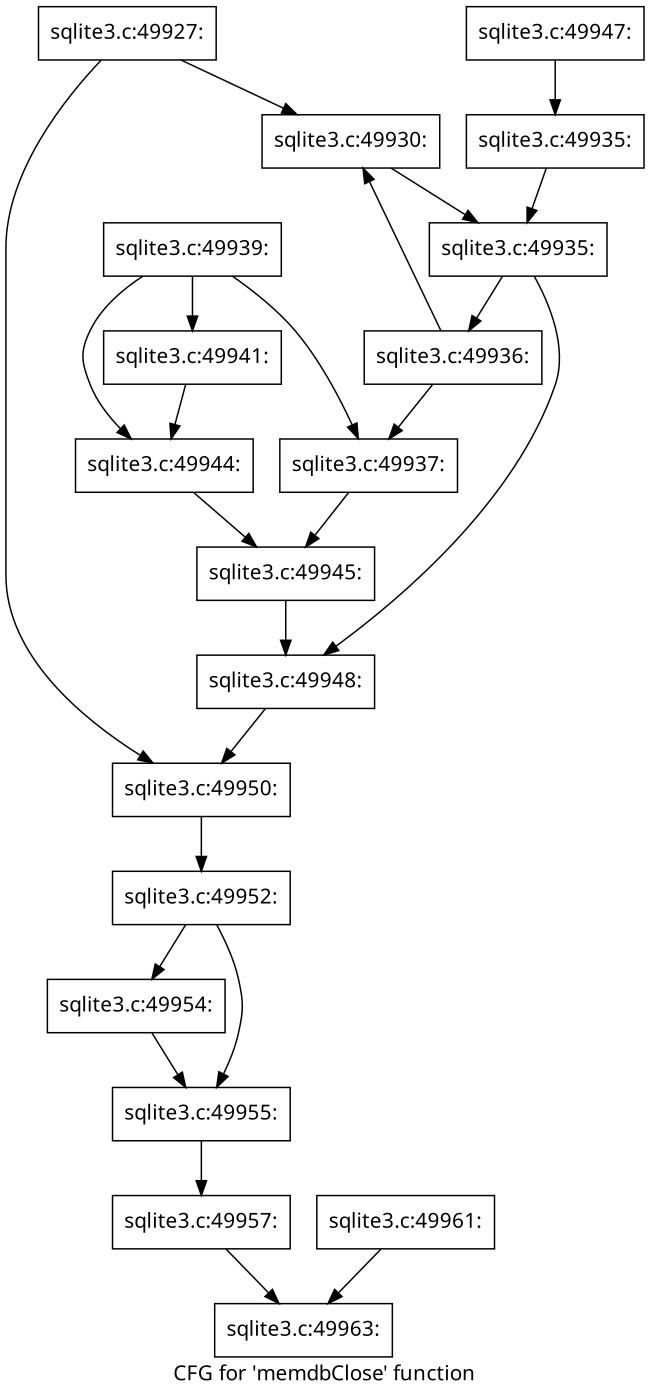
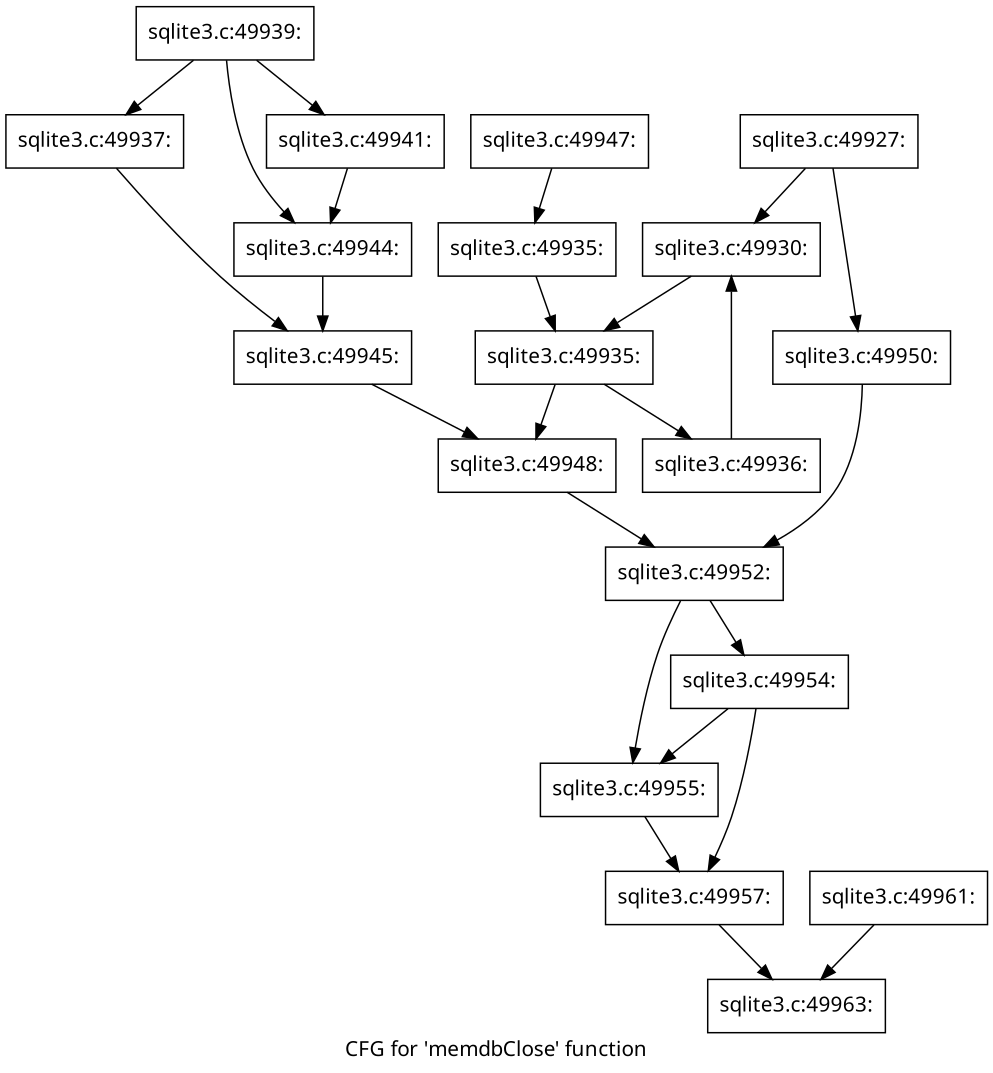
(416, 406) -> none
(248, 730) -> (604, 516)
none -> (741, 785)
